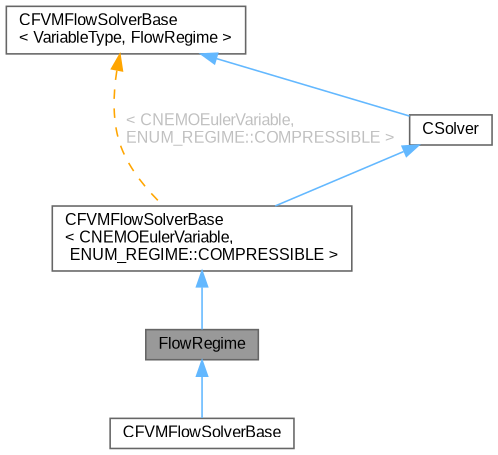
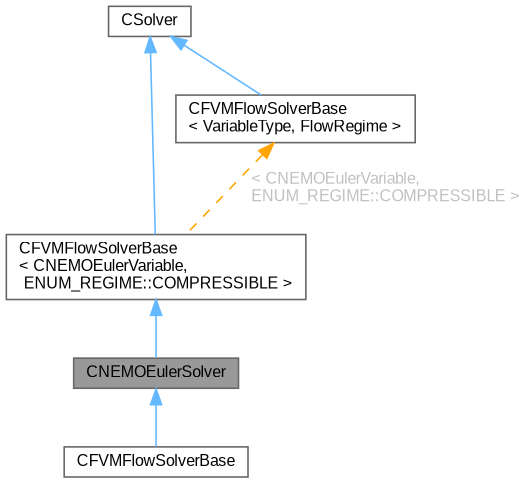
(313, 87) -> (223, 70)
(202, 345) -> (156, 373)
